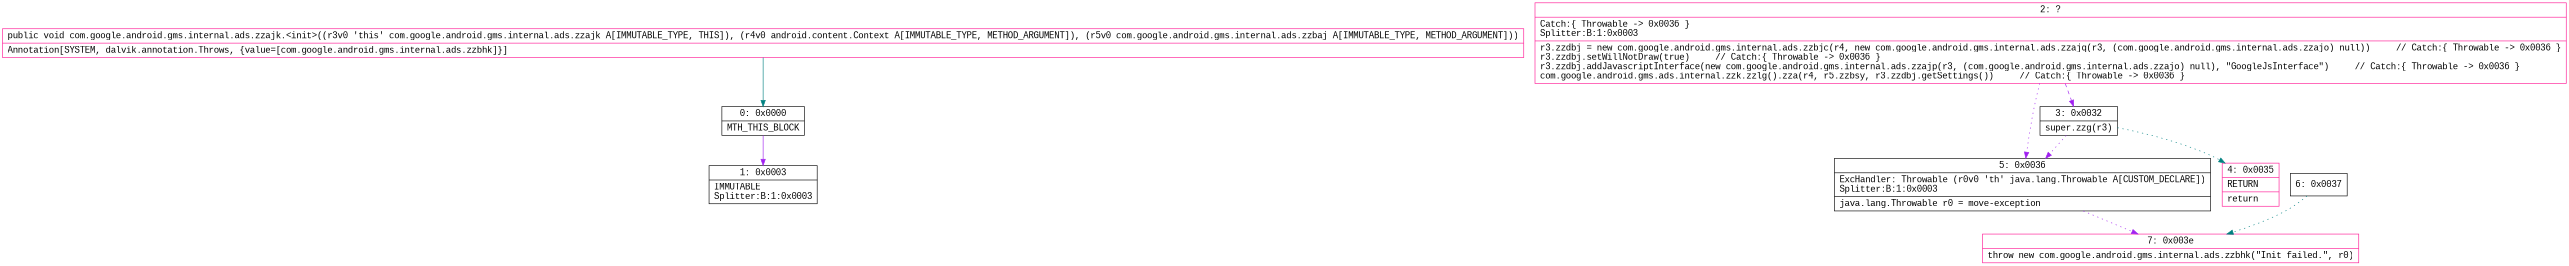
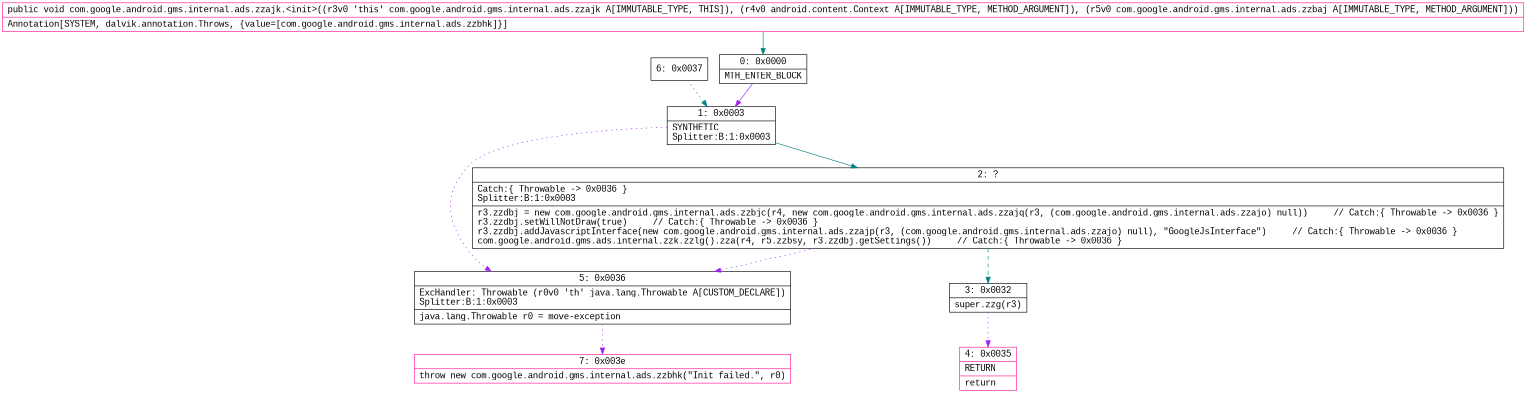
(2051, 43) -> (988, 208)
(2068, 92) -> (988, 263)
(763, 128) -> (763, 76)
(2170, 140) -> (988, 326)
(2058, 145) -> (507, 147)
none -> (813, 154)
(738, 187) -> (696, 128)
(2272, 218) -> (695, 91)
